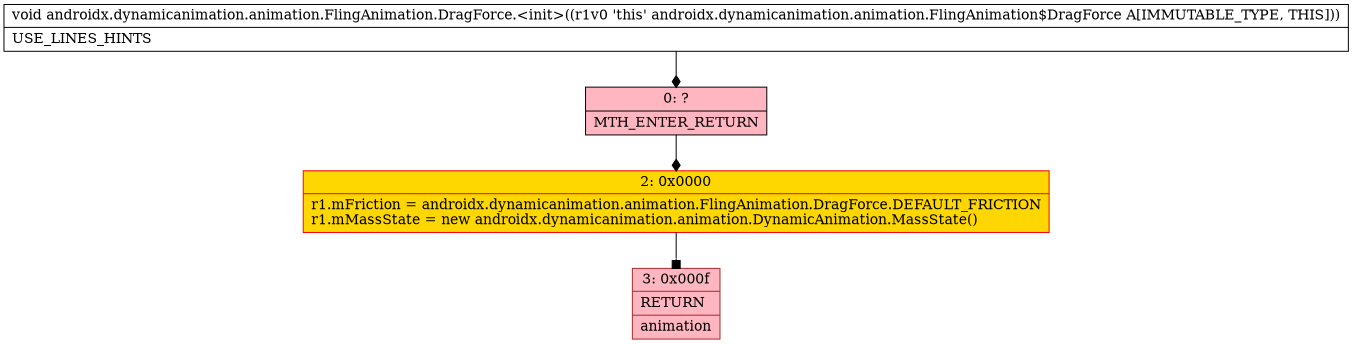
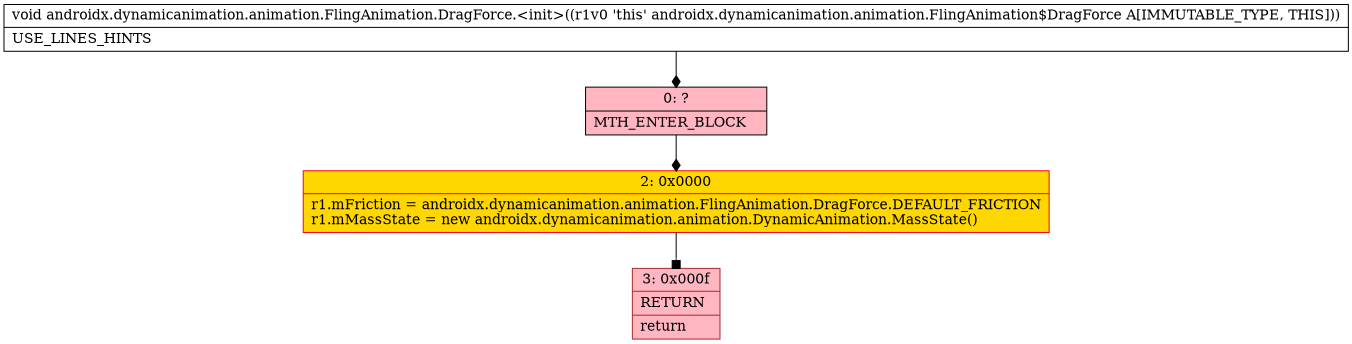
(676, 122) -> (670, 122)
(676, 327) -> (663, 327)
